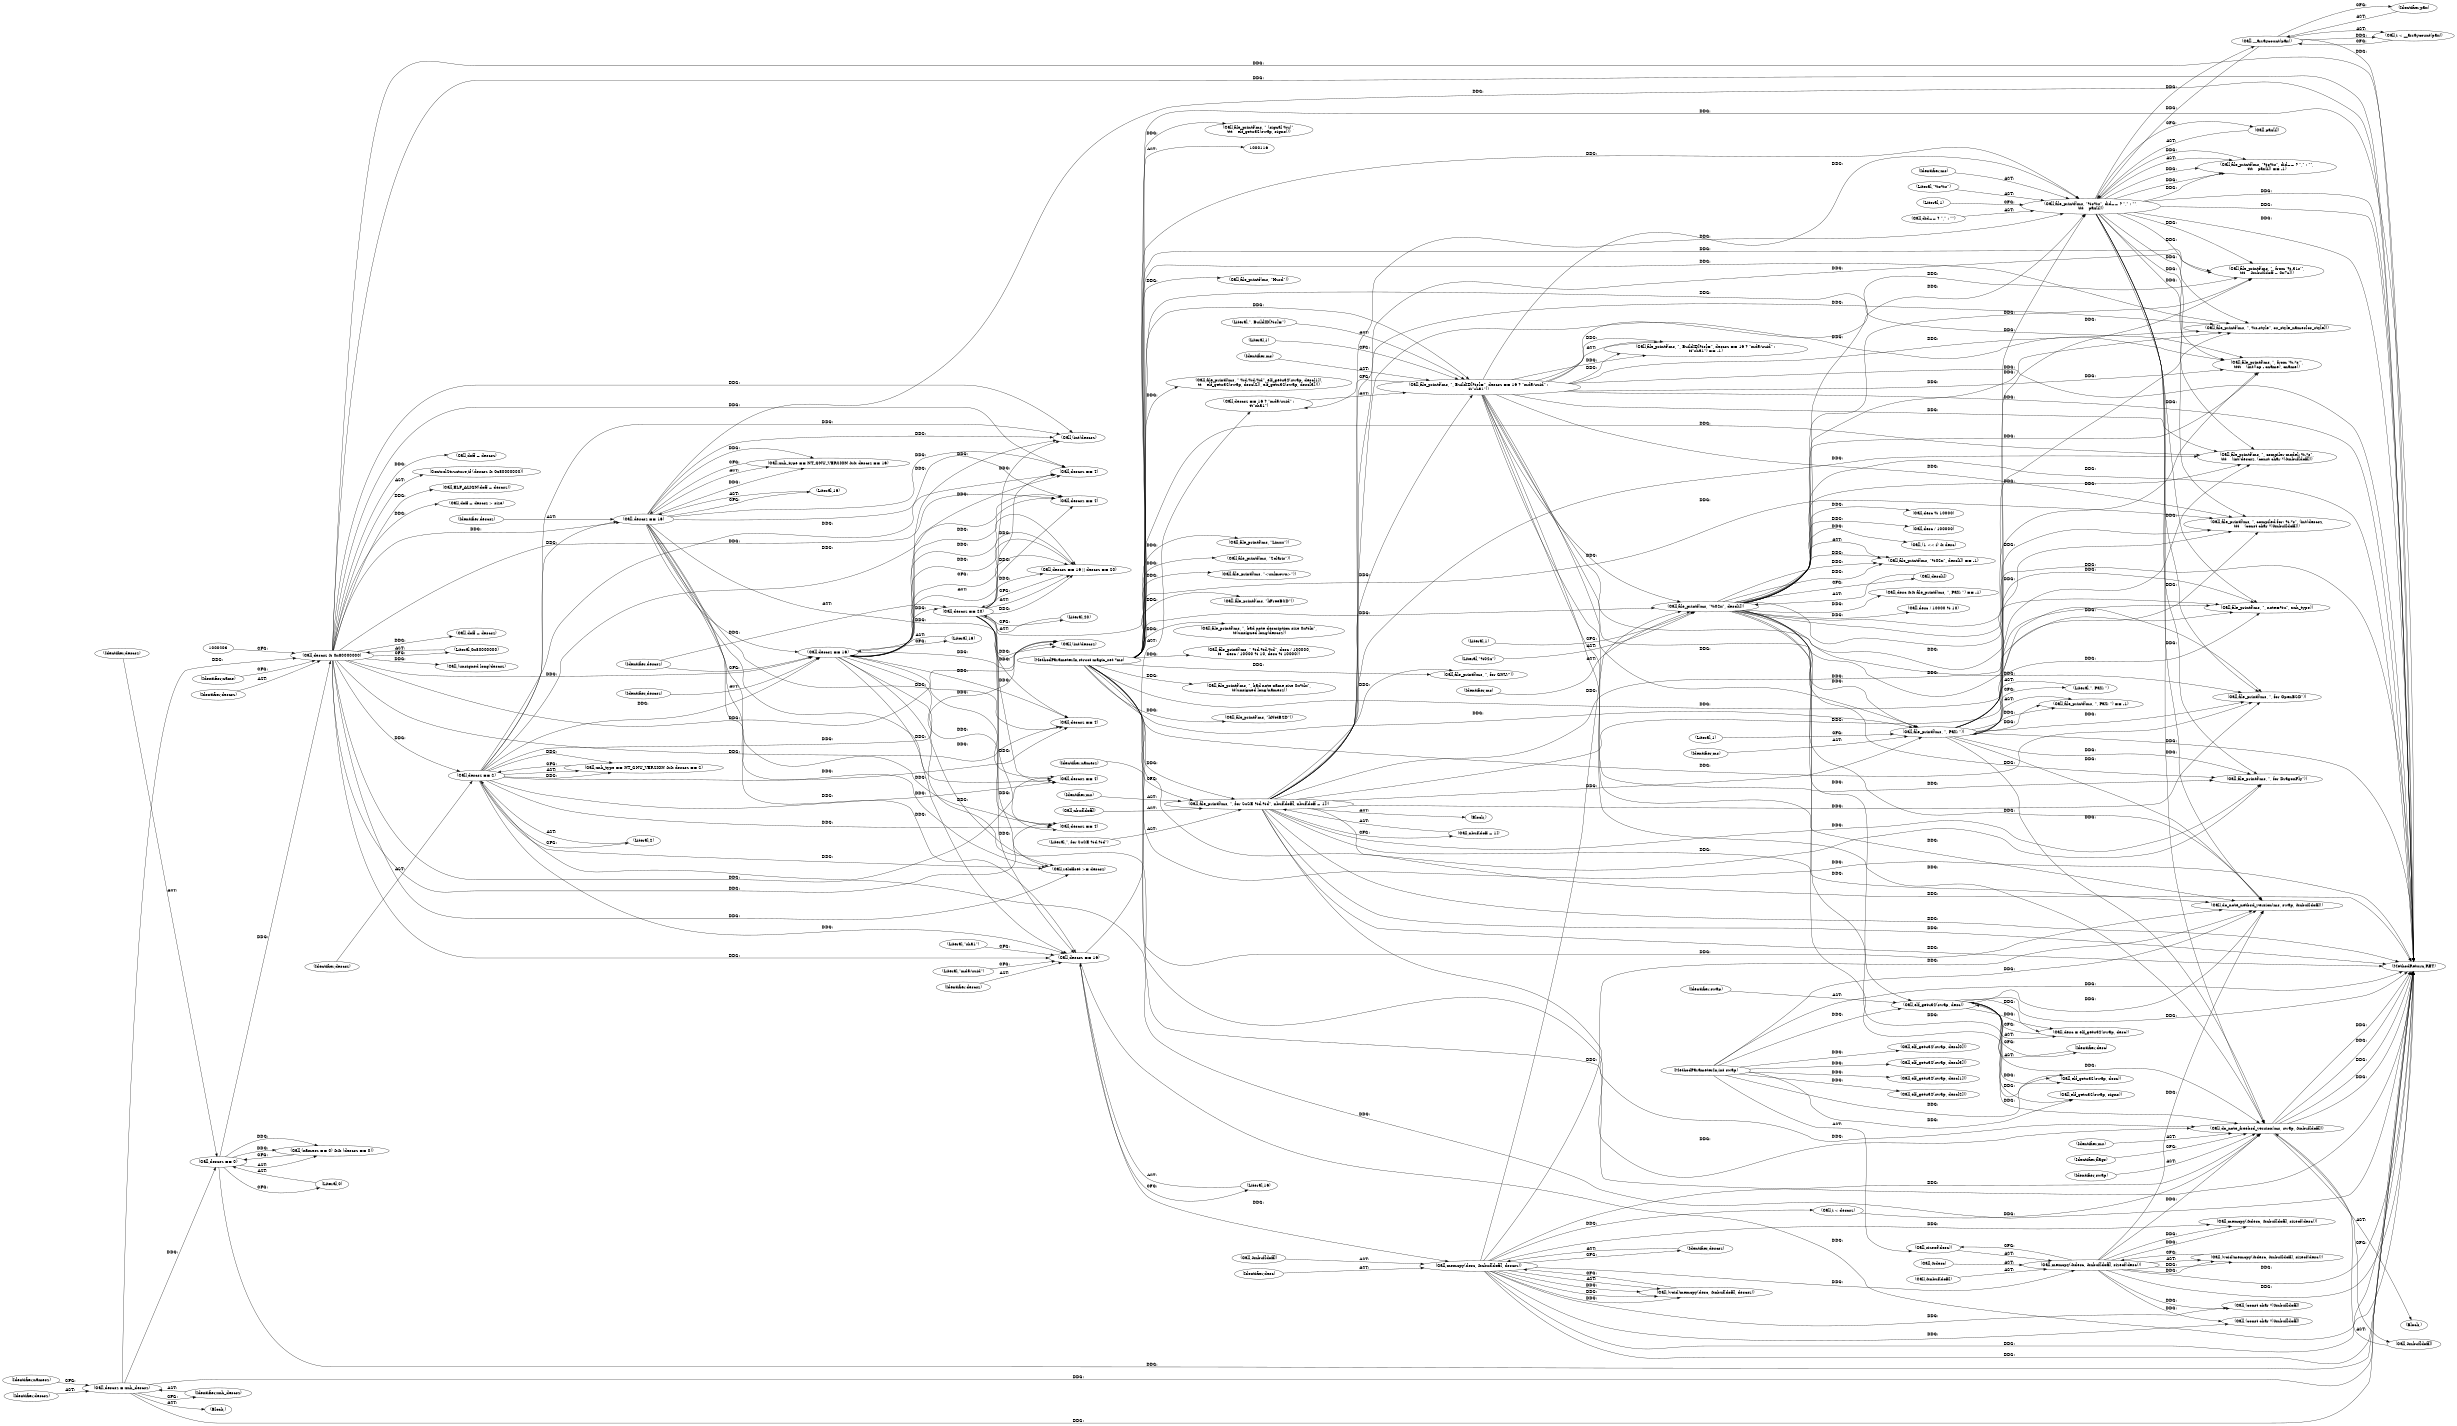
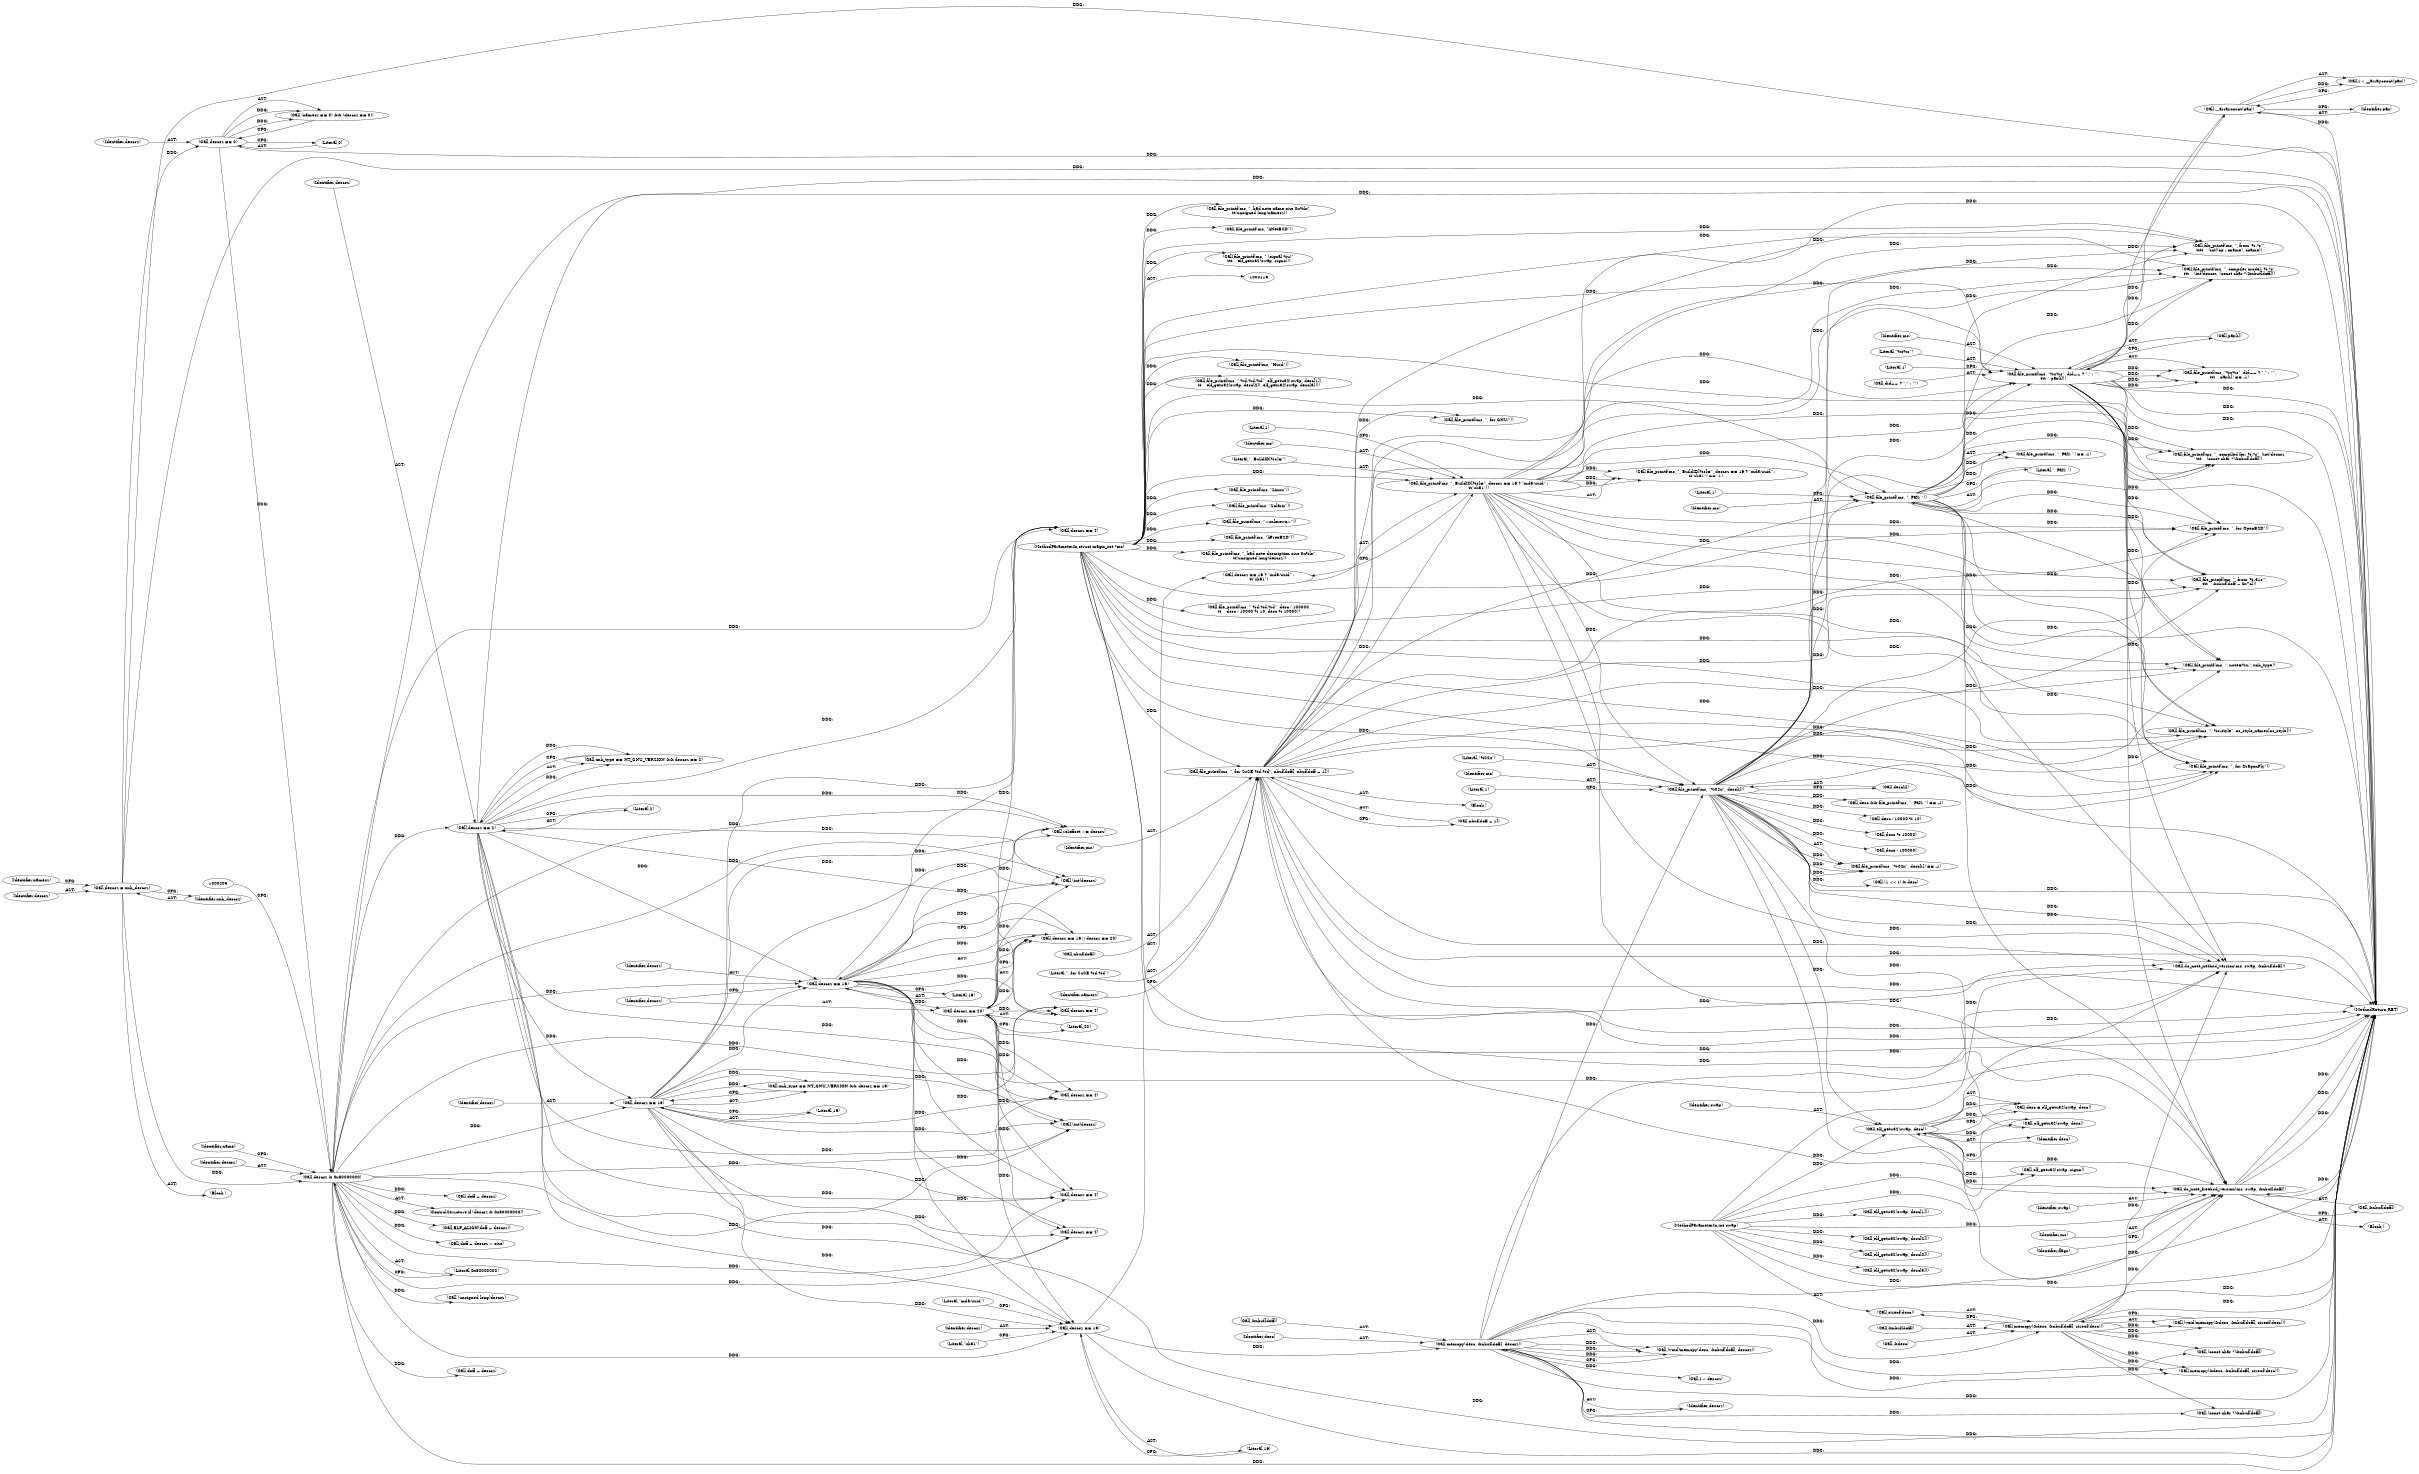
(2068, 1212) -> (1984, 1227)
